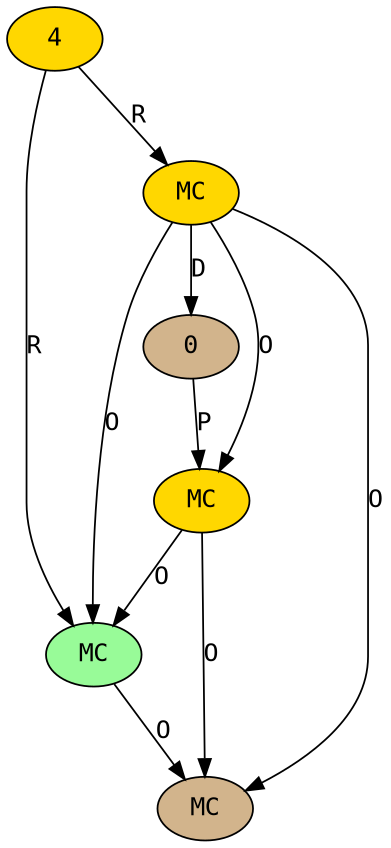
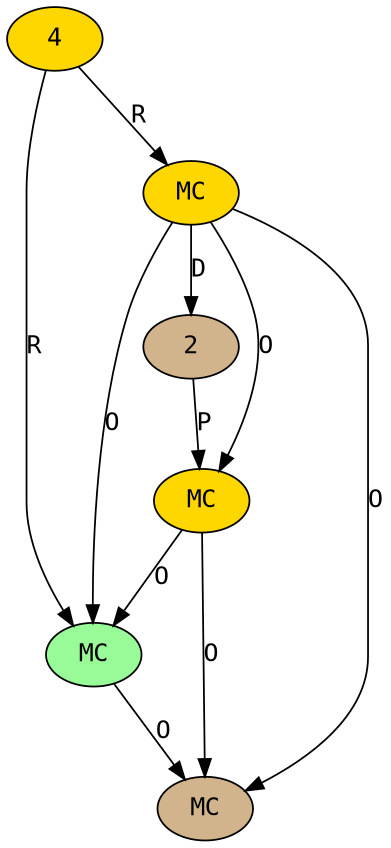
(191, 347) -> (191, 347)
